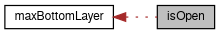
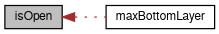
(142, 17) -> (90, 17)
